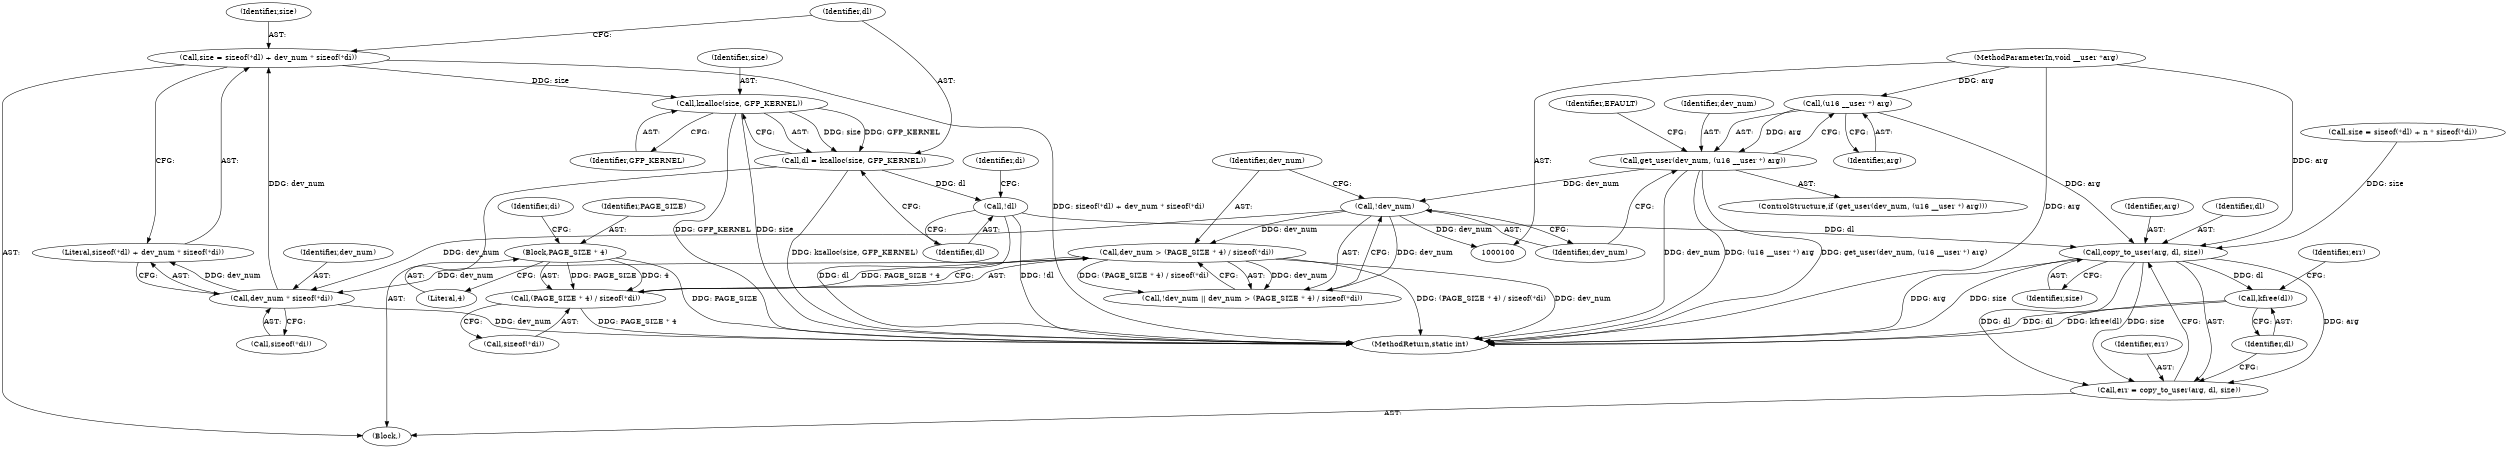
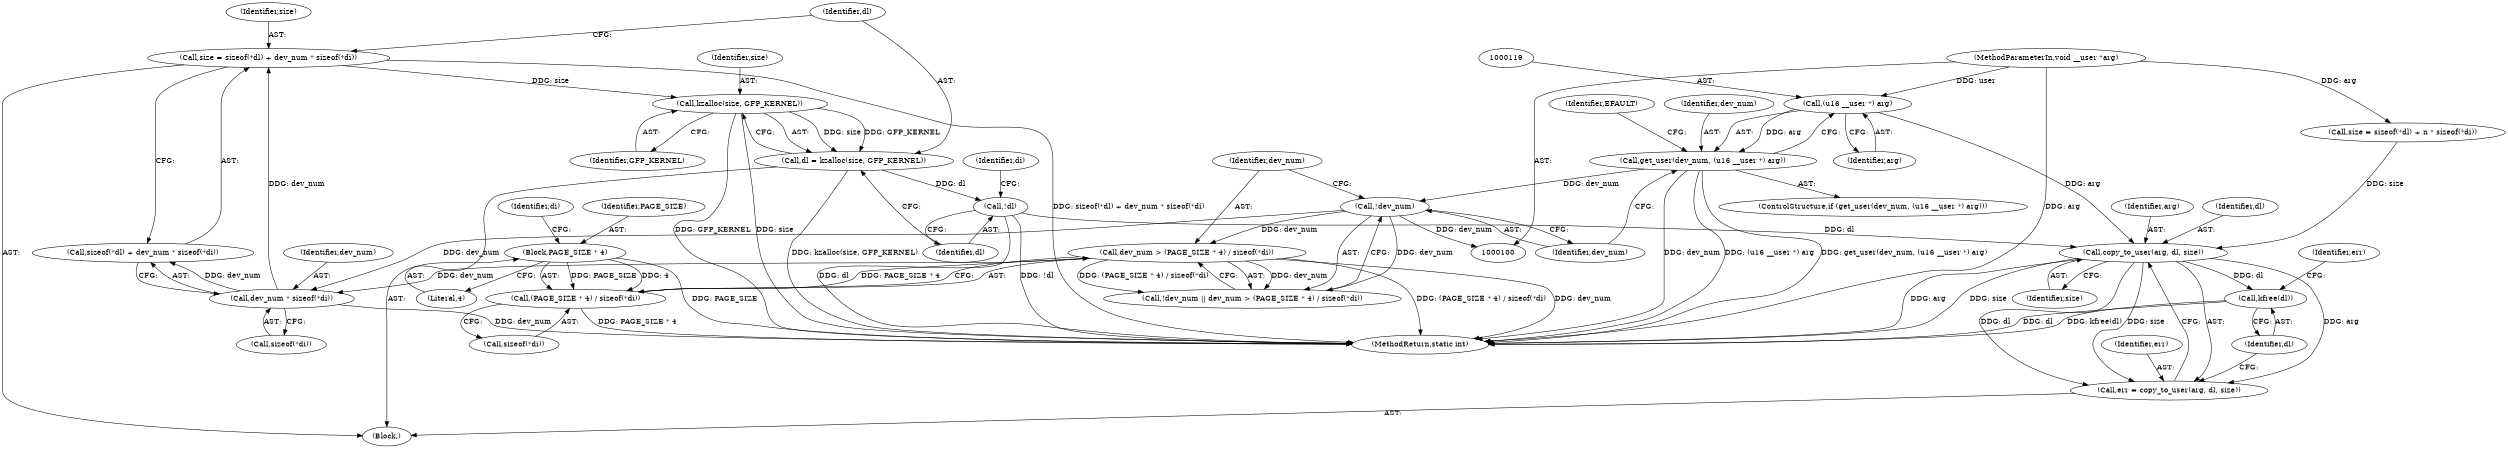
none -> (1506, 58)
(1976, 81) -> (1976, 81)
(2293, 114) -> (2268, 71)
(143, 253) -> (143, 253)
